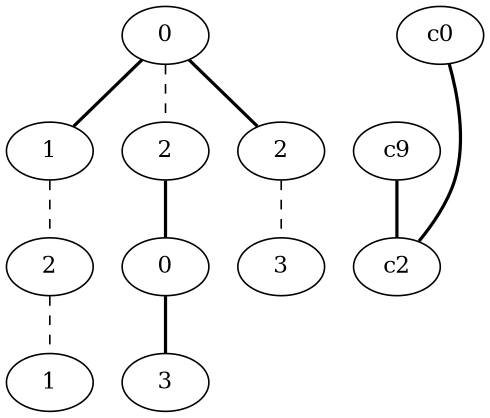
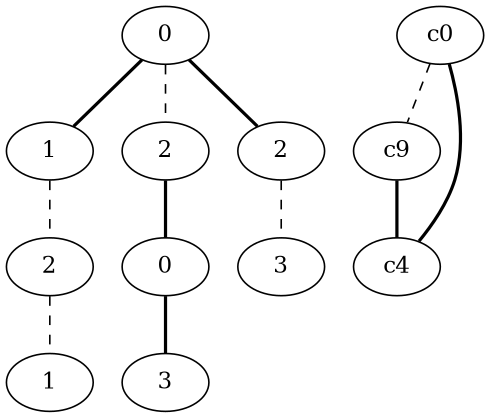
none -> (419, 93)
(397, 267) -> (397, 267)
